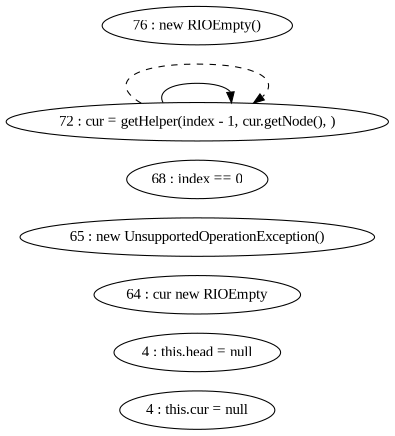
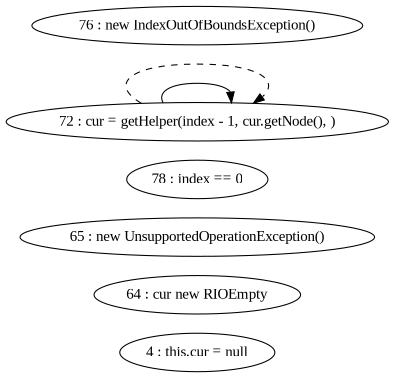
(197, 26) -> (197, 26)
(197, 179) -> (197, 179)
(197, 352) -> none
